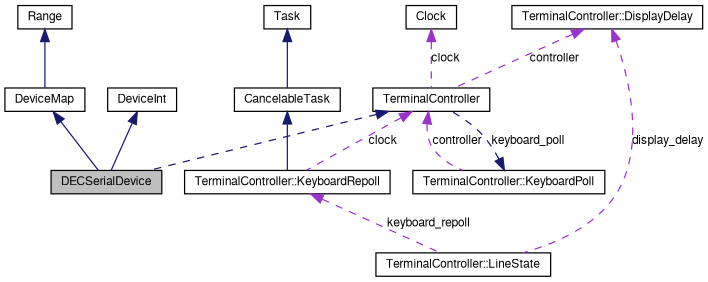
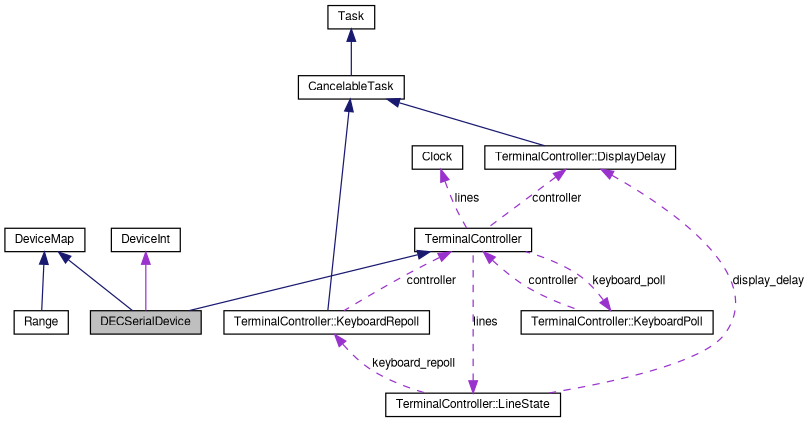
(446, 58) -> (468, 199)
(45, 65) -> (43, 288)
none -> (472, 124)
(479, 132) -> (569, 269)
(383, 141) -> (431, 281)
(263, 142) -> (303, 283)
(122, 147) -> (146, 288)
none -> (473, 316)
